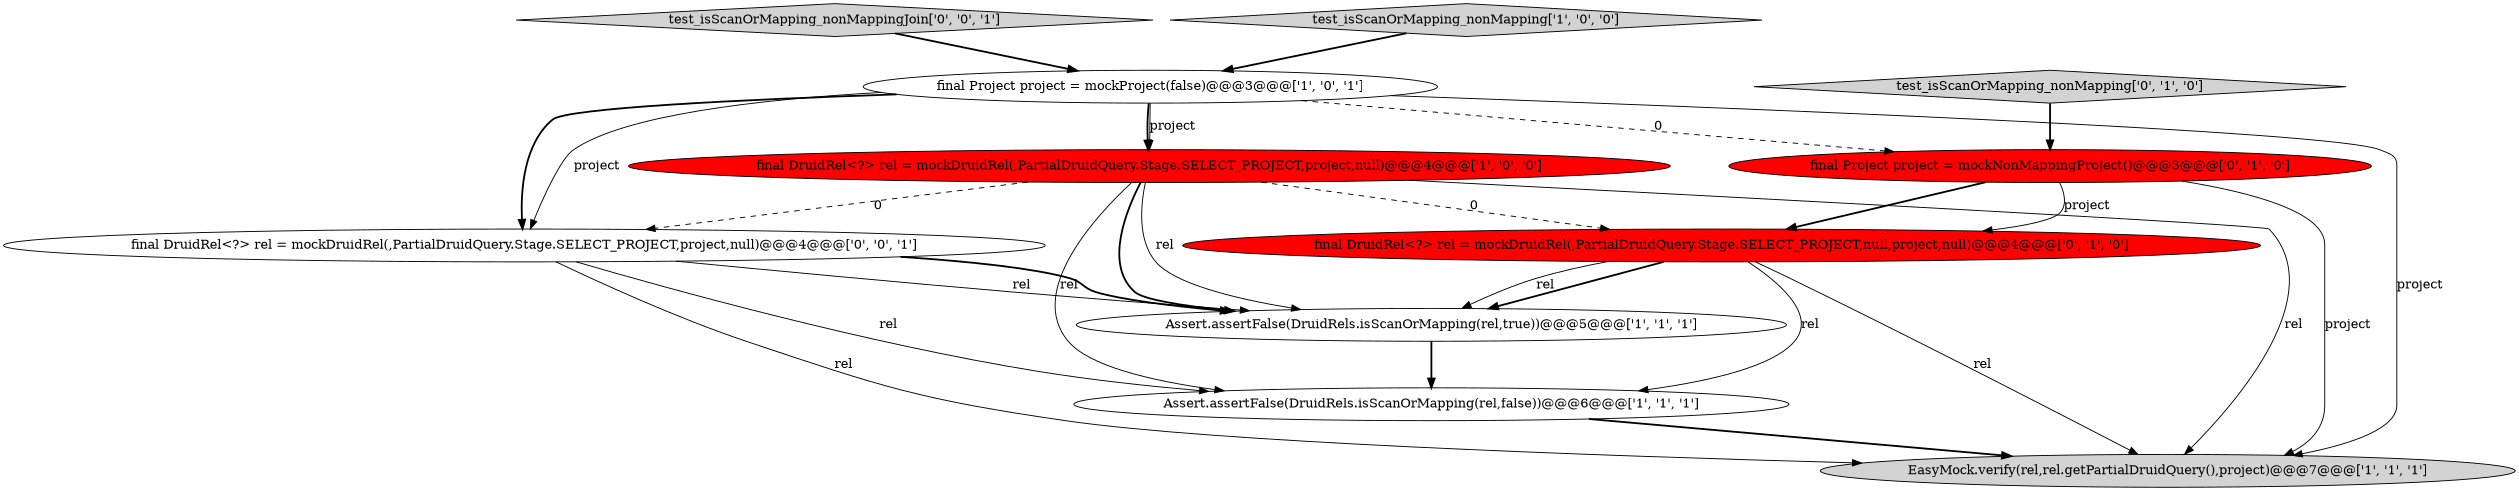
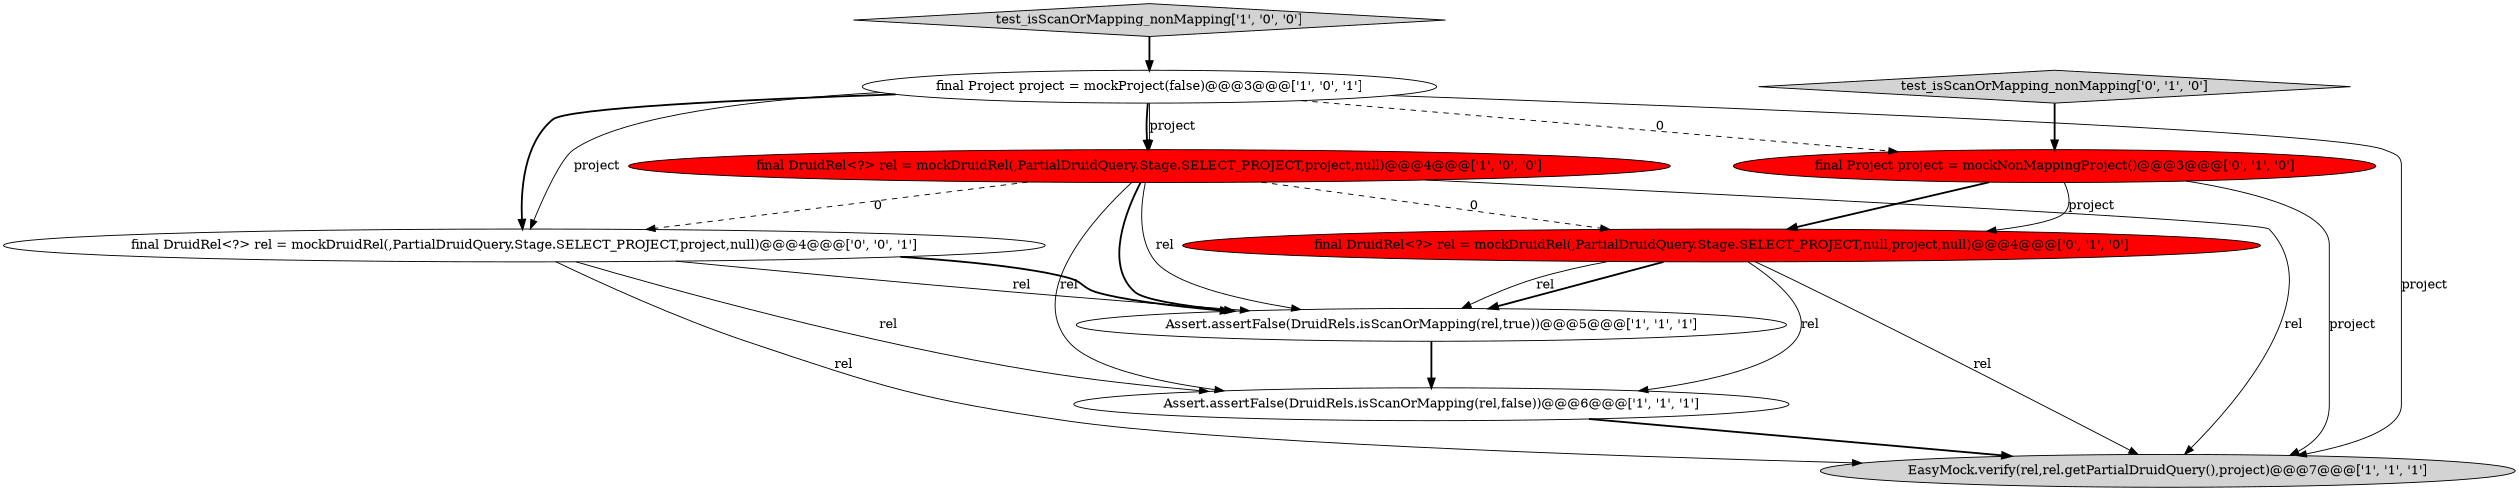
(835, 20) -> none
